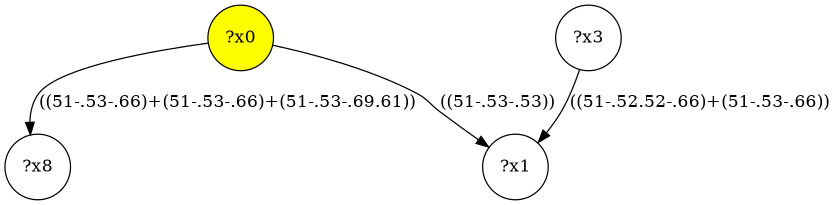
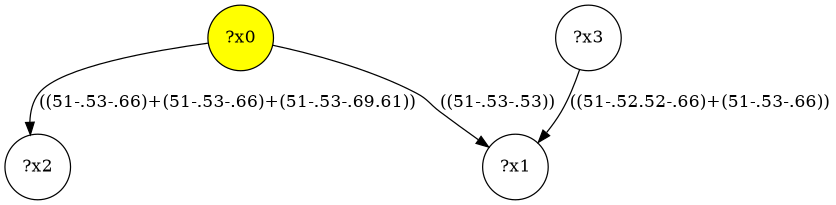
(38, 167) -> (38, 167)
